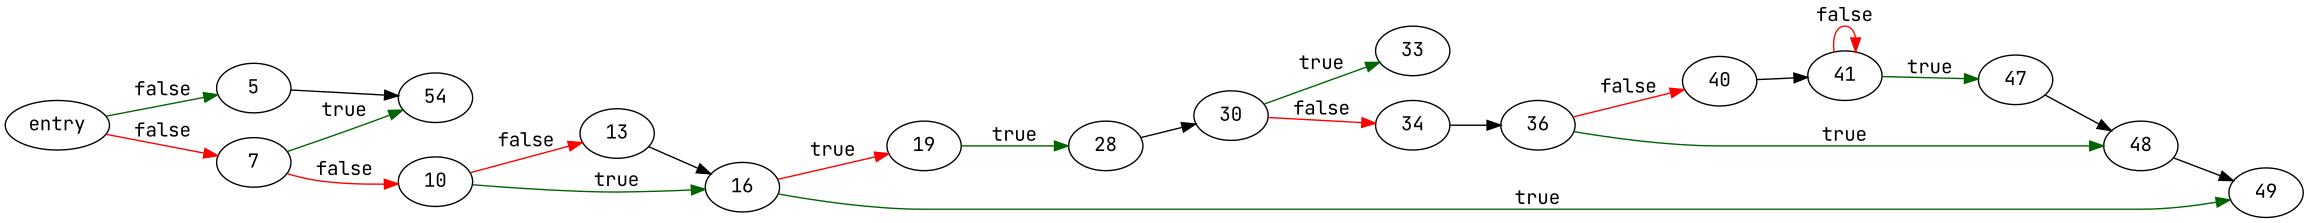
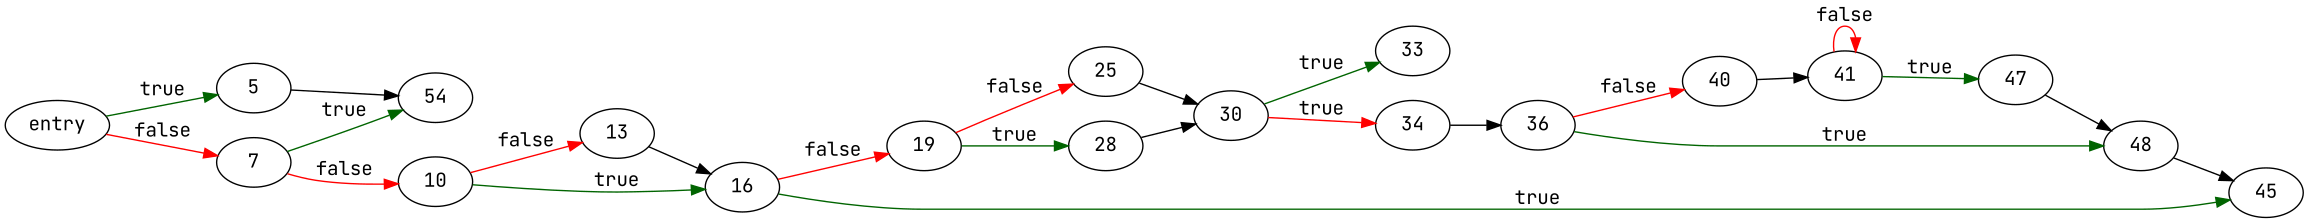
none -> (1106, 72)
(163, 90) -> (163, 90)
(1322, 109) -> (1322, 109)
(833, 151) -> (833, 151)
(2266, 193) -> (2266, 193)
